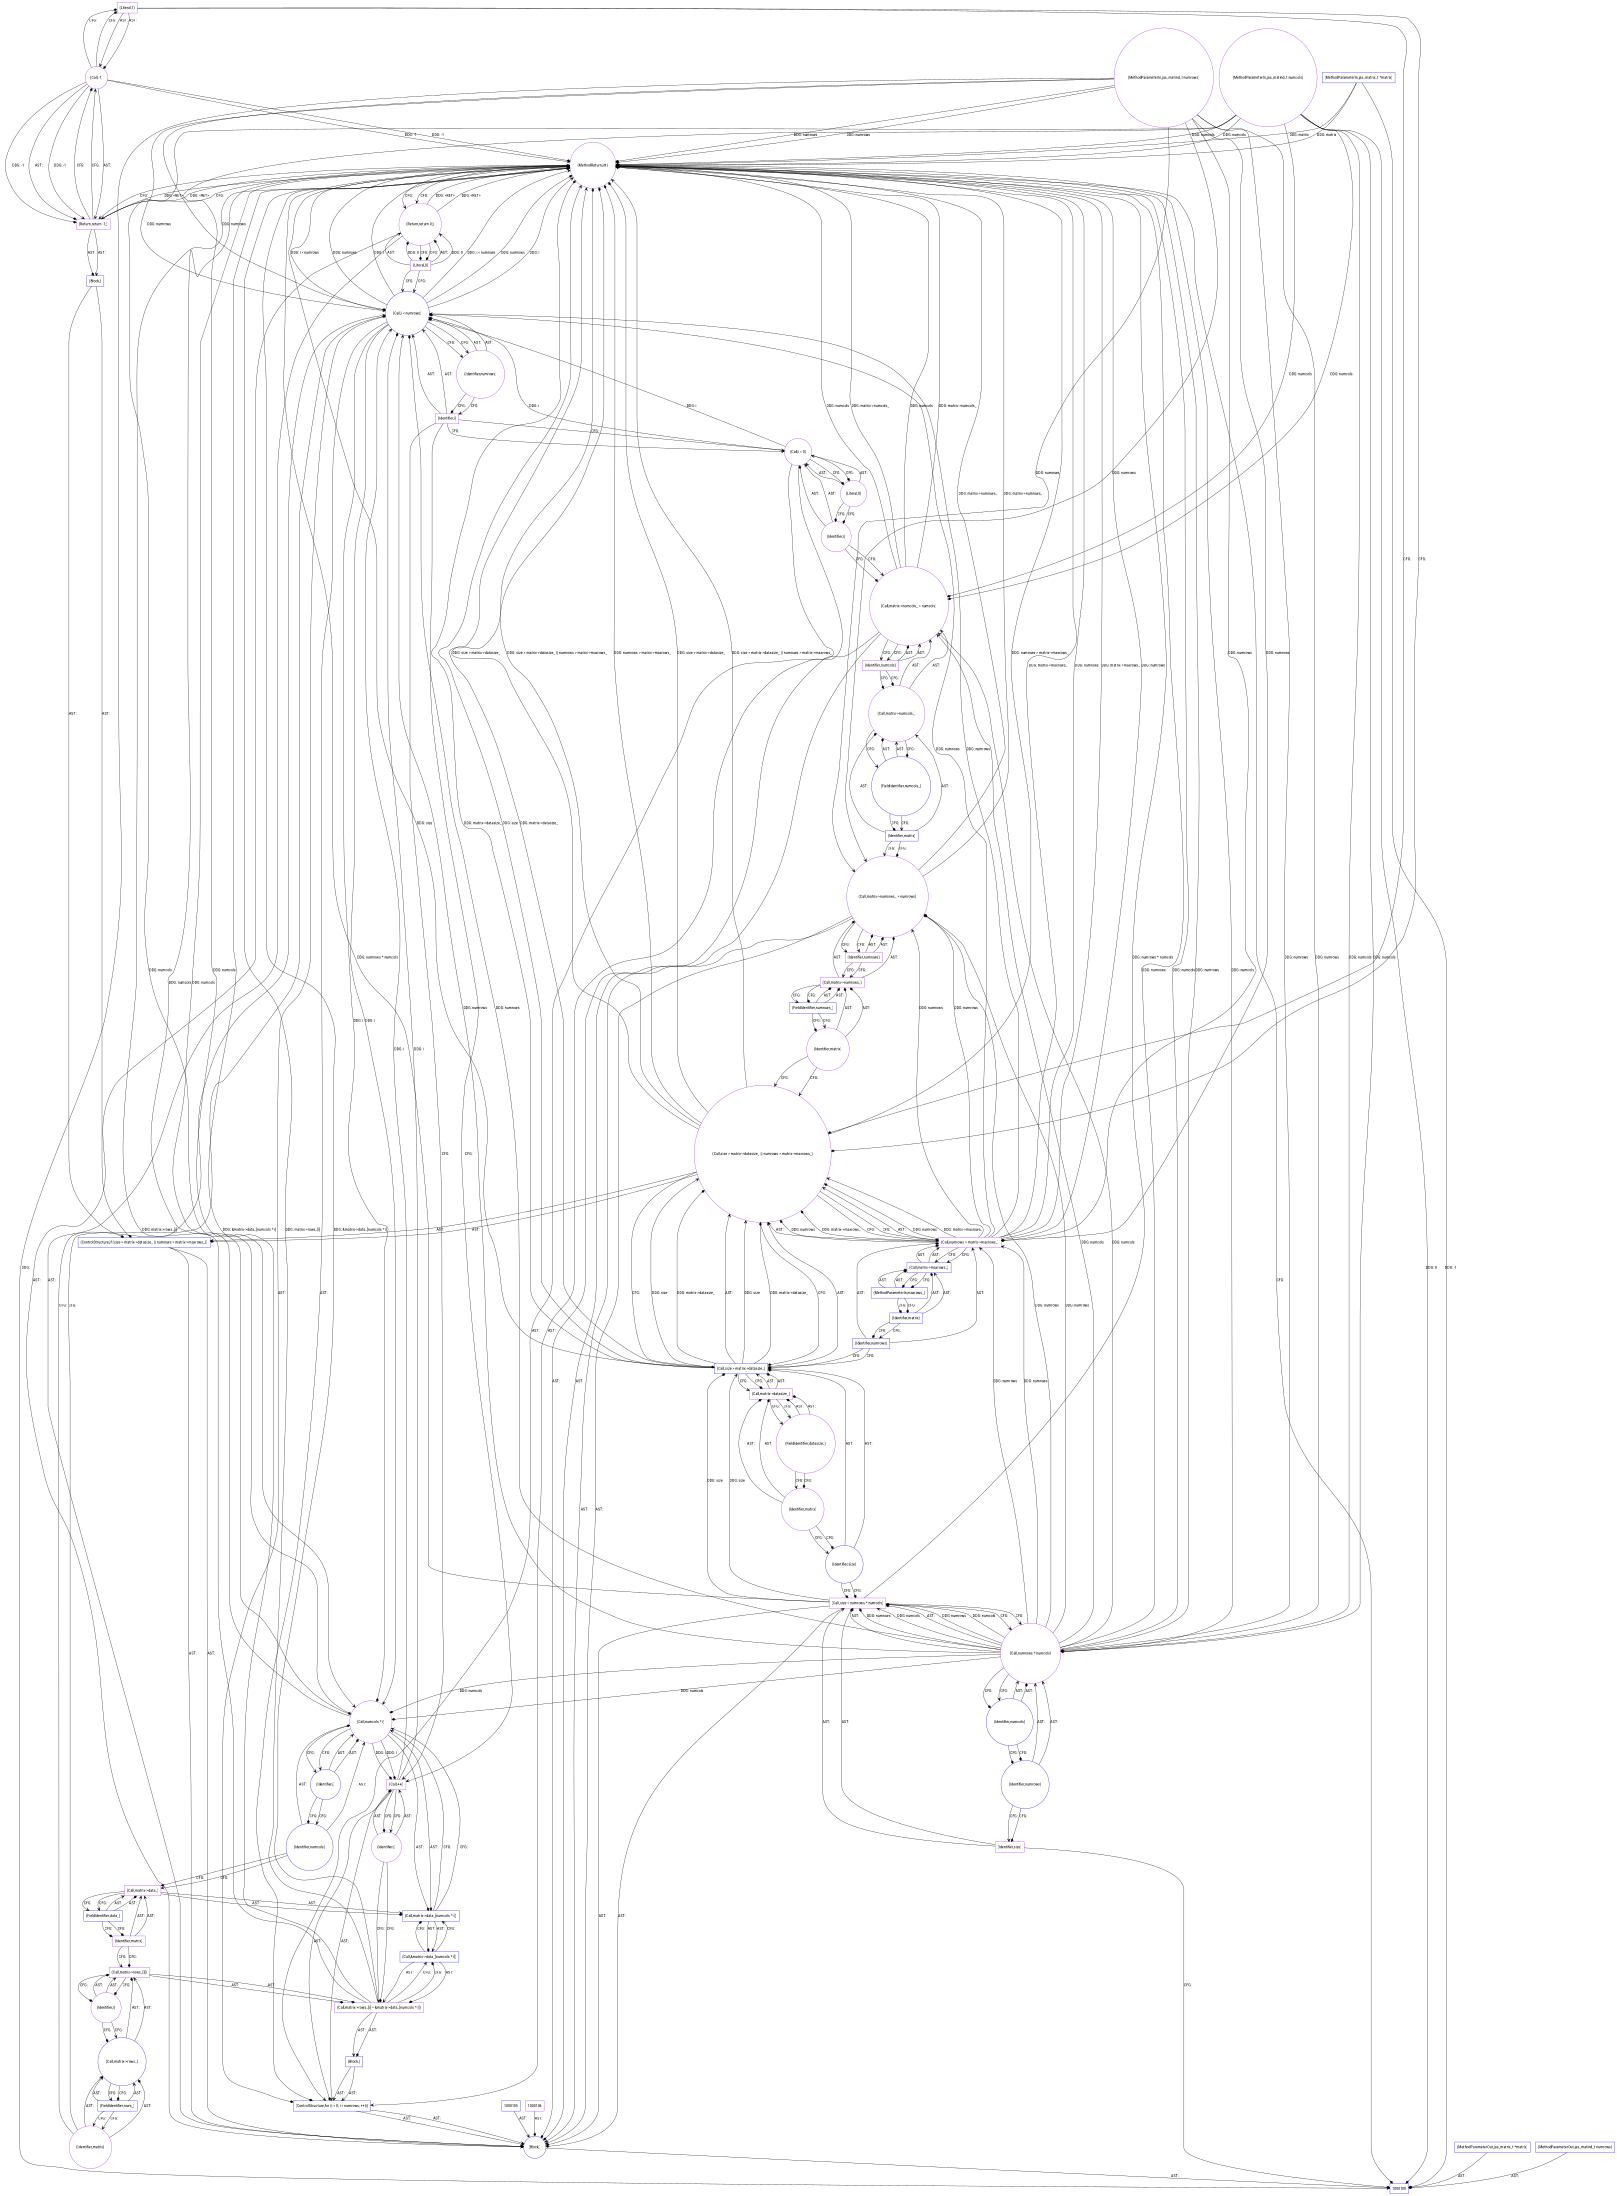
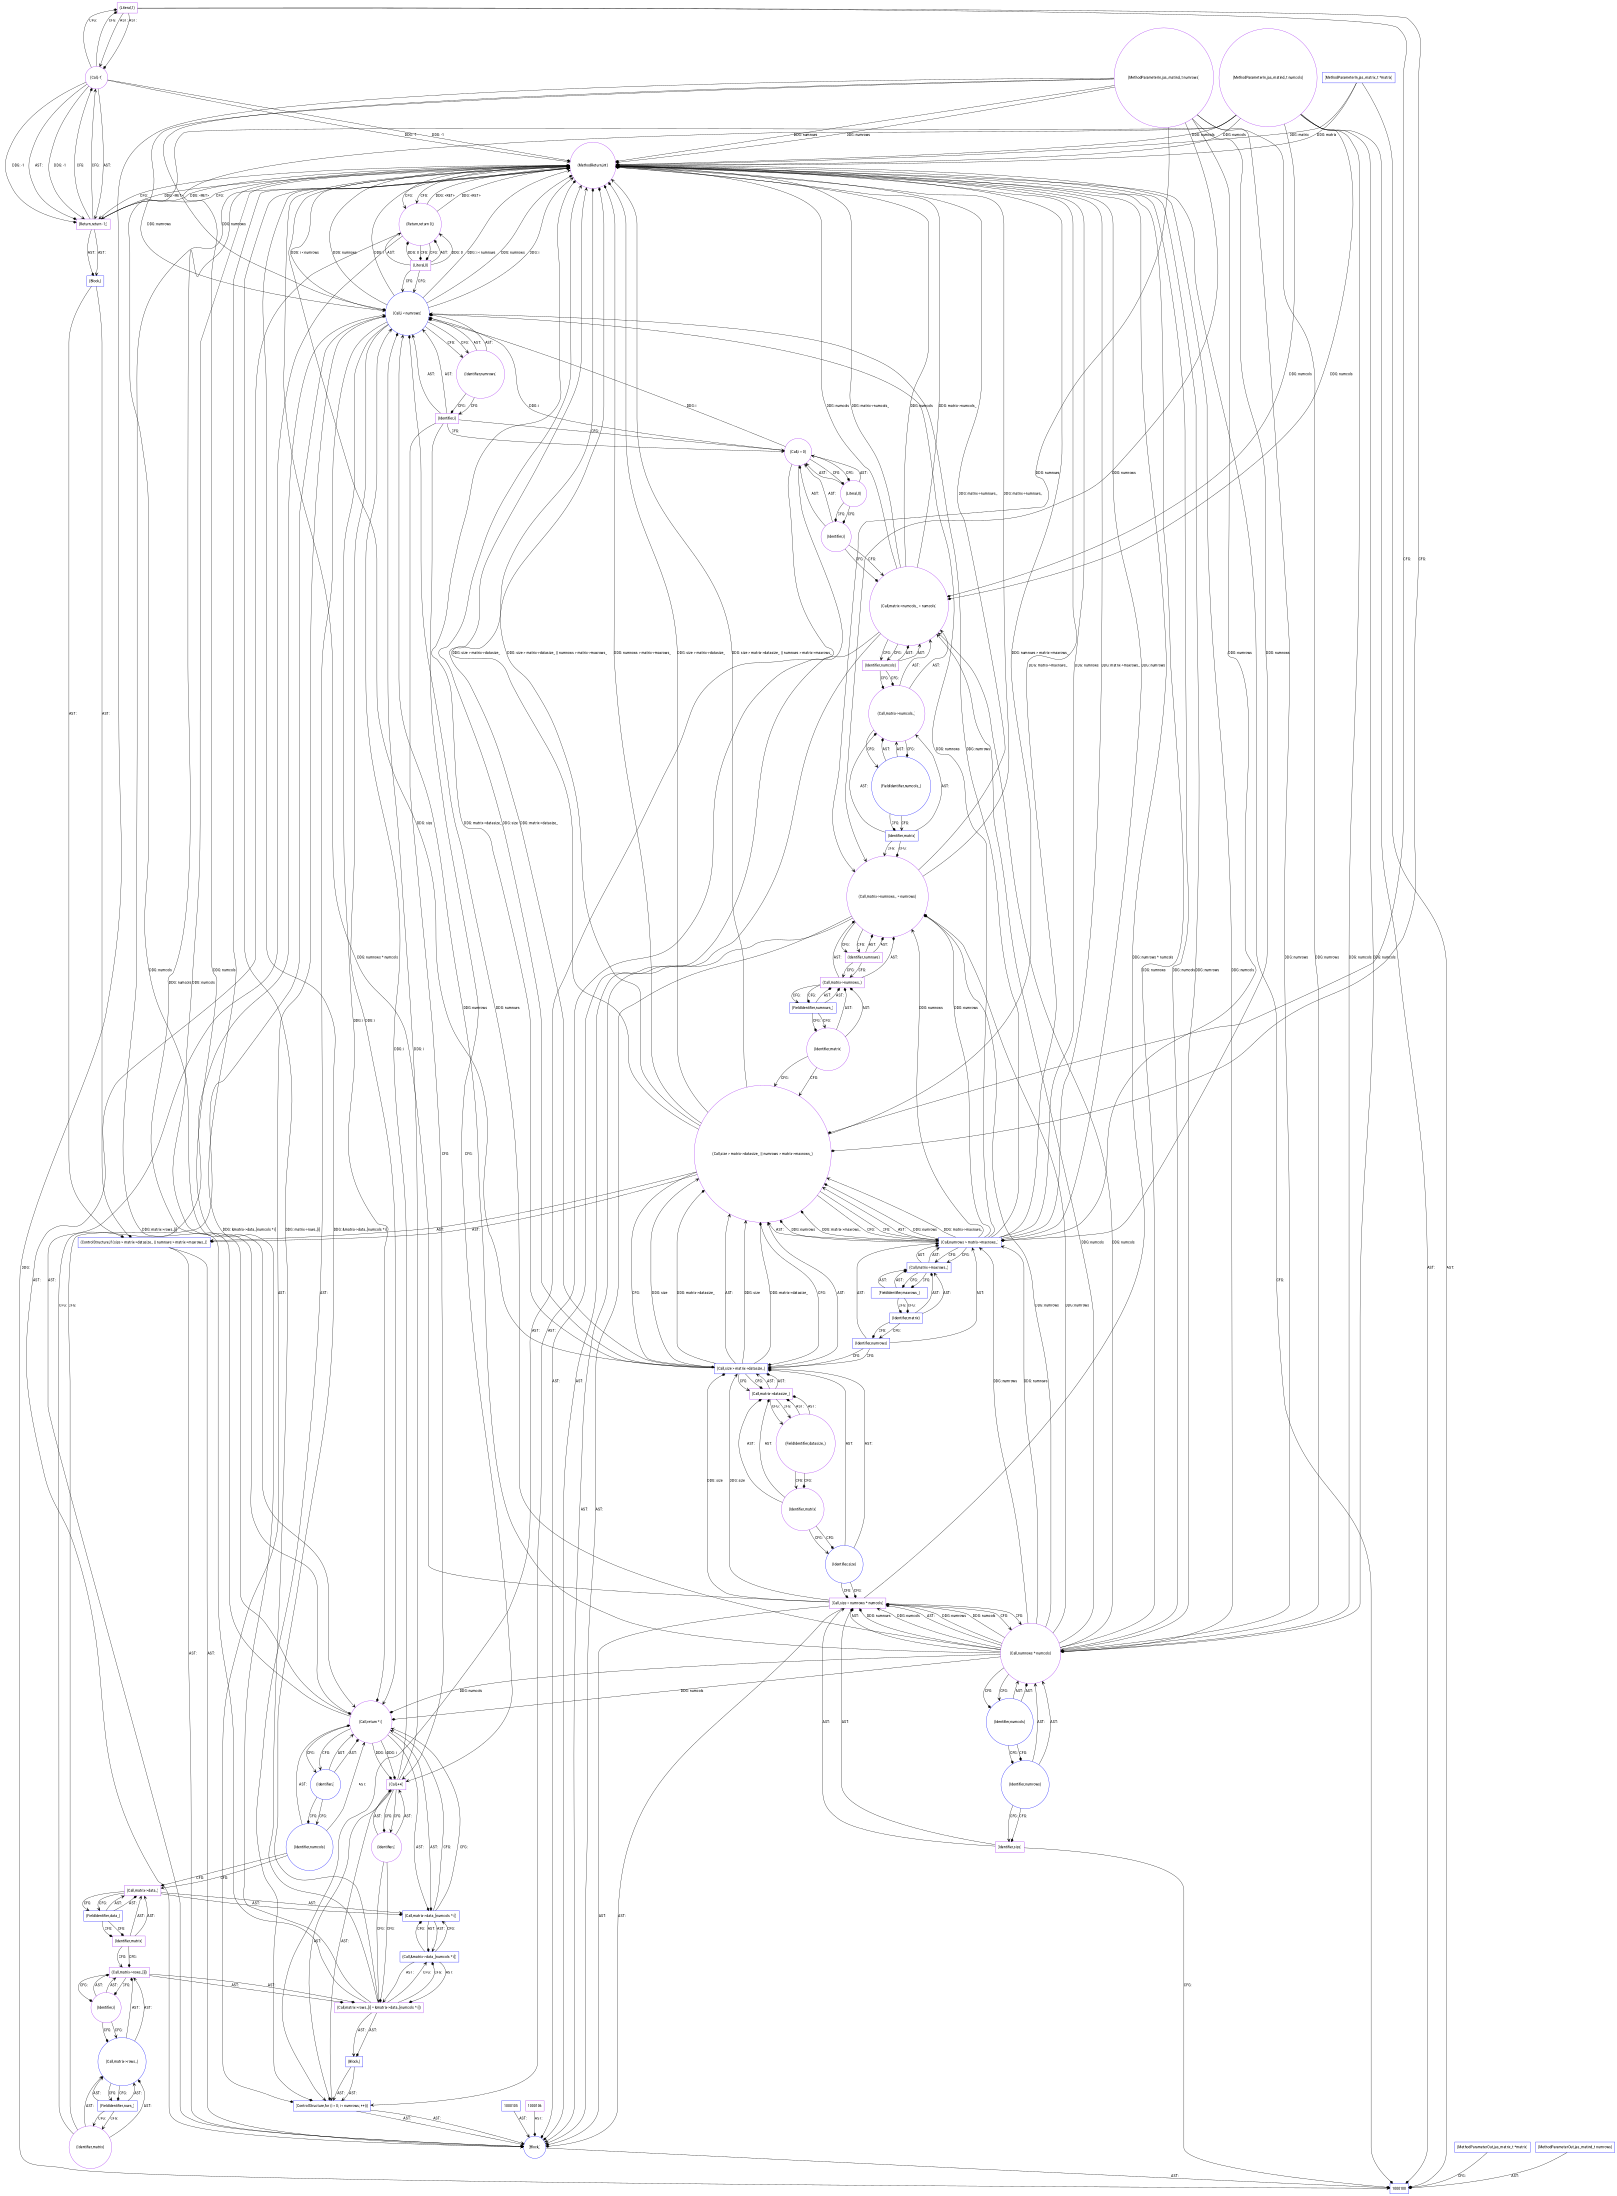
(970, 1242) -> (970, 1242)
(1431, 1268) -> (1431, 1268)
(1451, 1268) -> (1451, 1268)
(899, 1293) -> (899, 1293)
(371, 1722) -> (371, 1722)
(1462, 2176) -> (1462, 2176)
